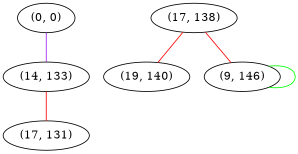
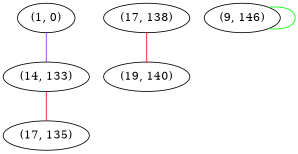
(46, 18) -> (46, 18)
(218, 47) -> none
(46, 136) -> (46, 136)
